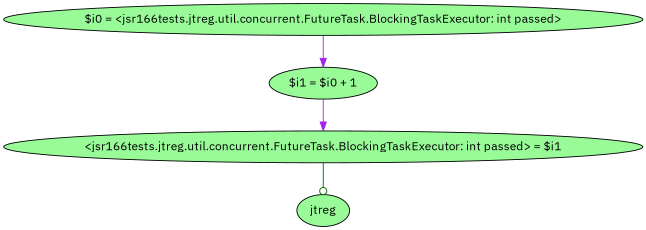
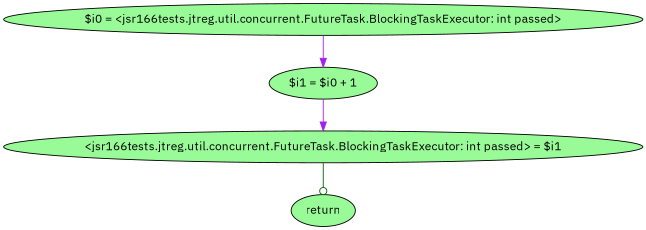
(323, 211) -> (323, 211)
